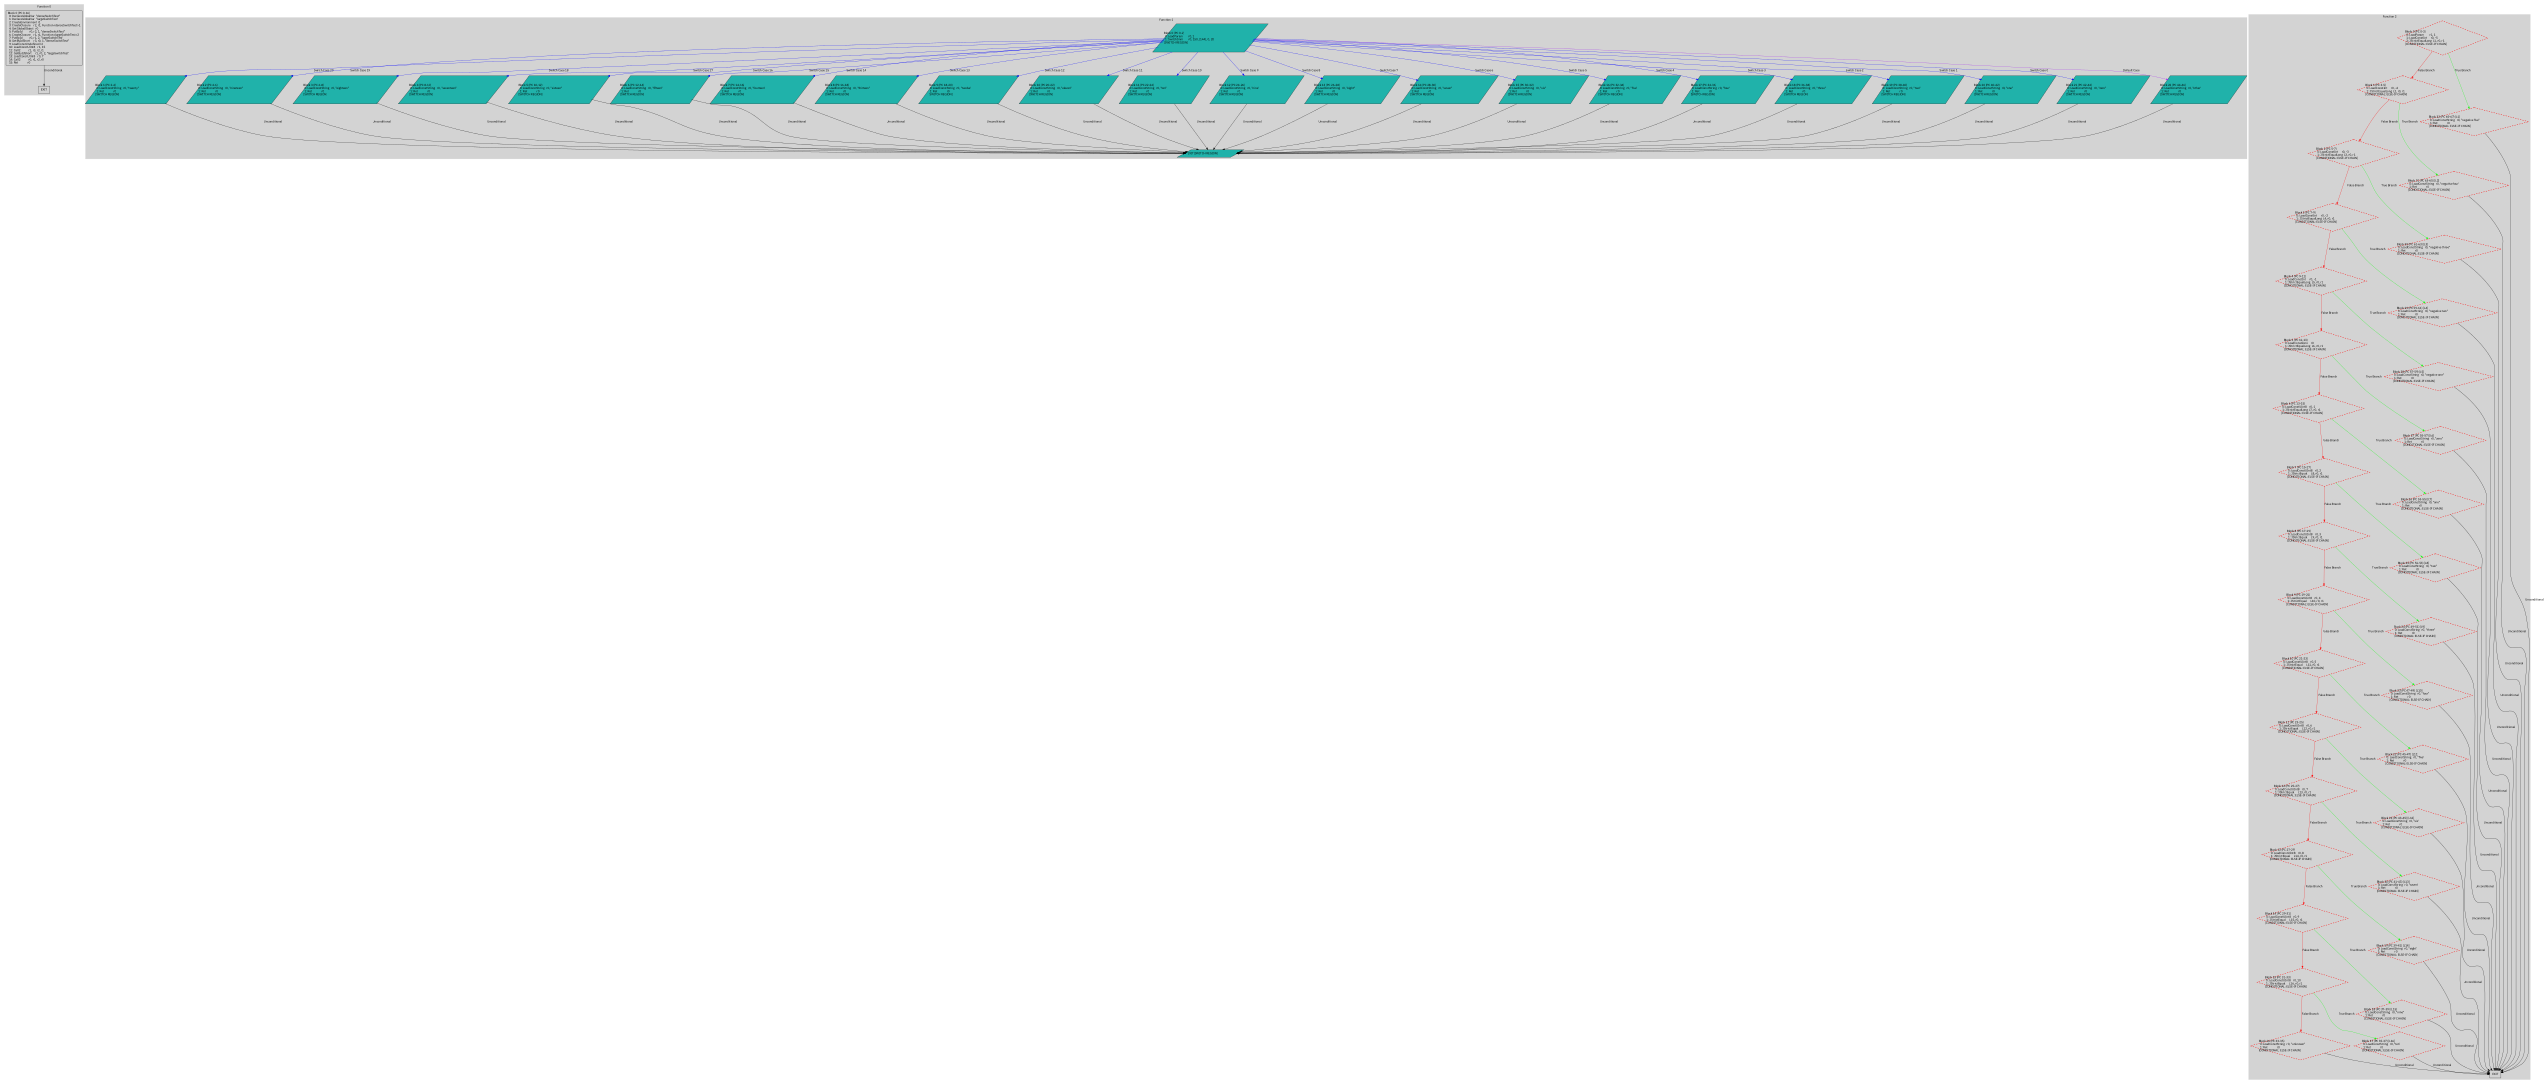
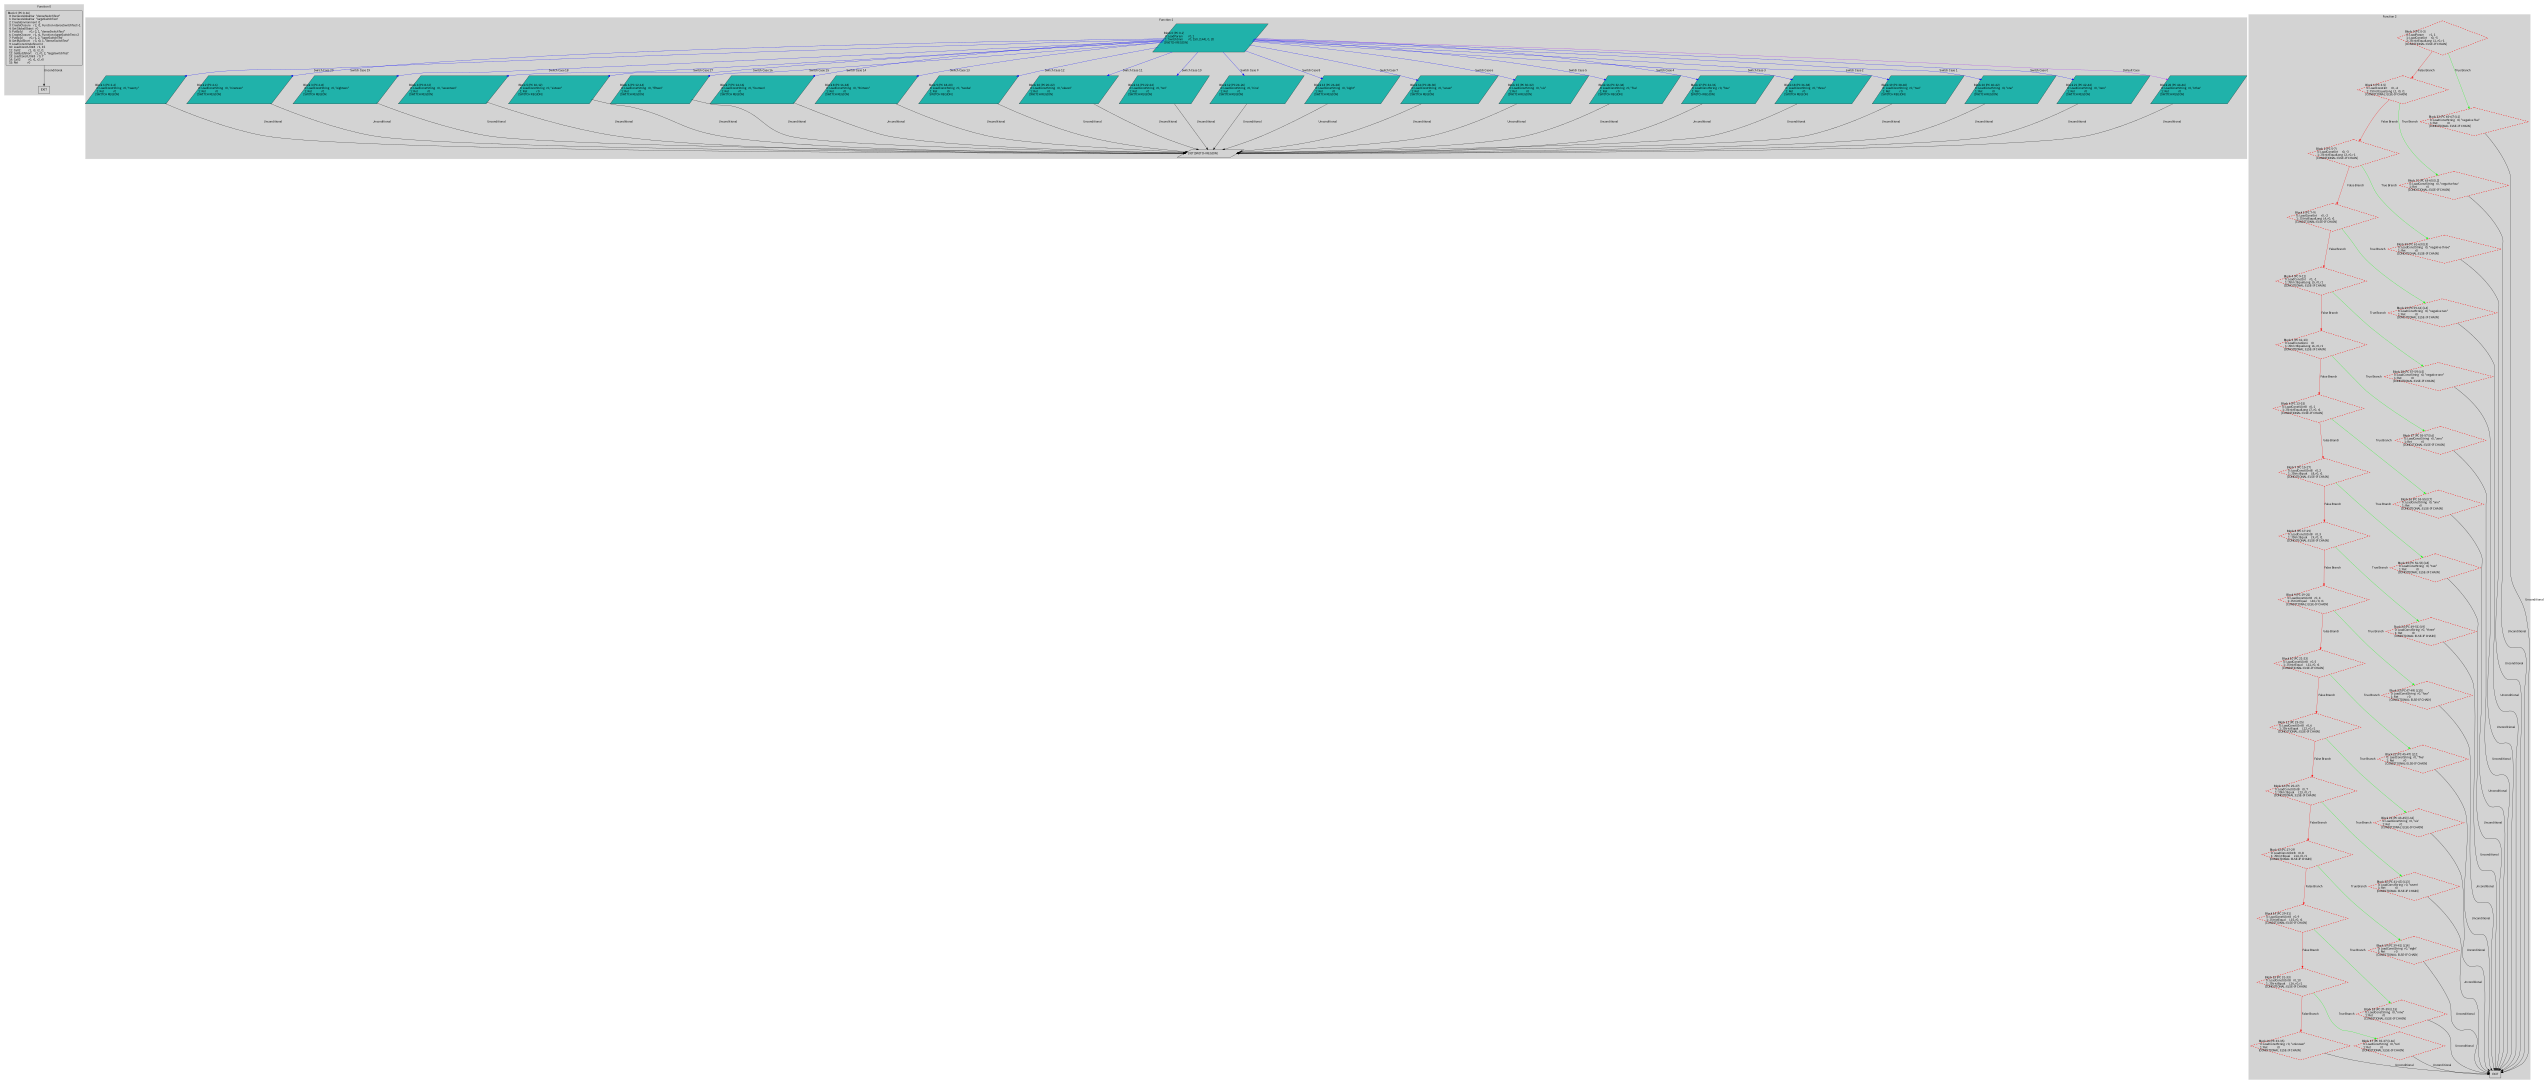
(1211, 154) -> (1211, 154)
